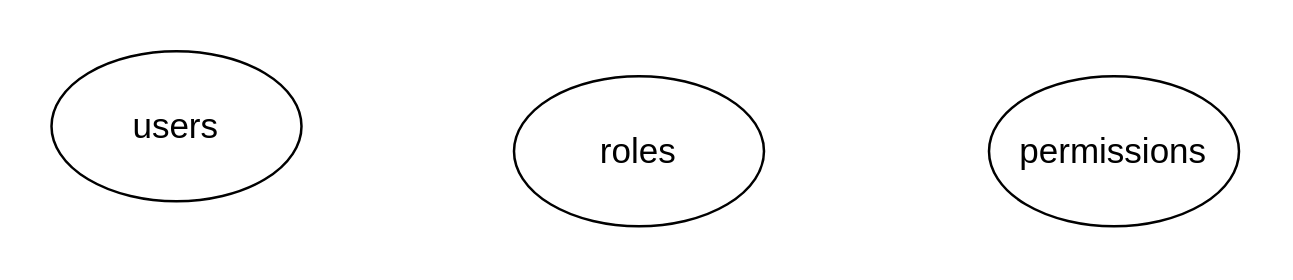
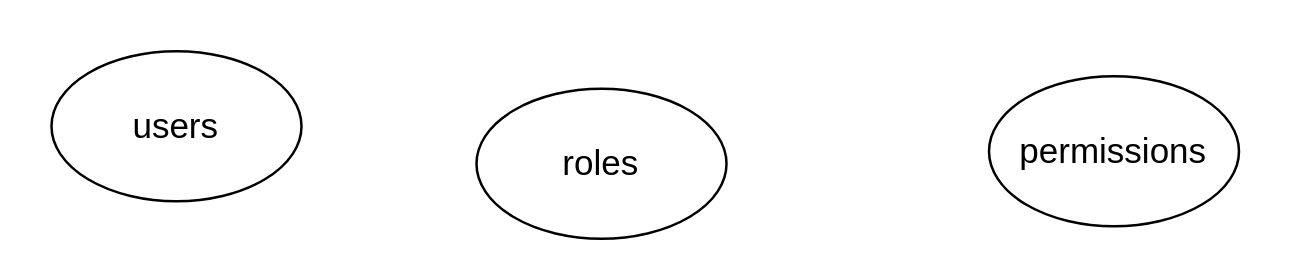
(639, 151) -> (601, 164)
